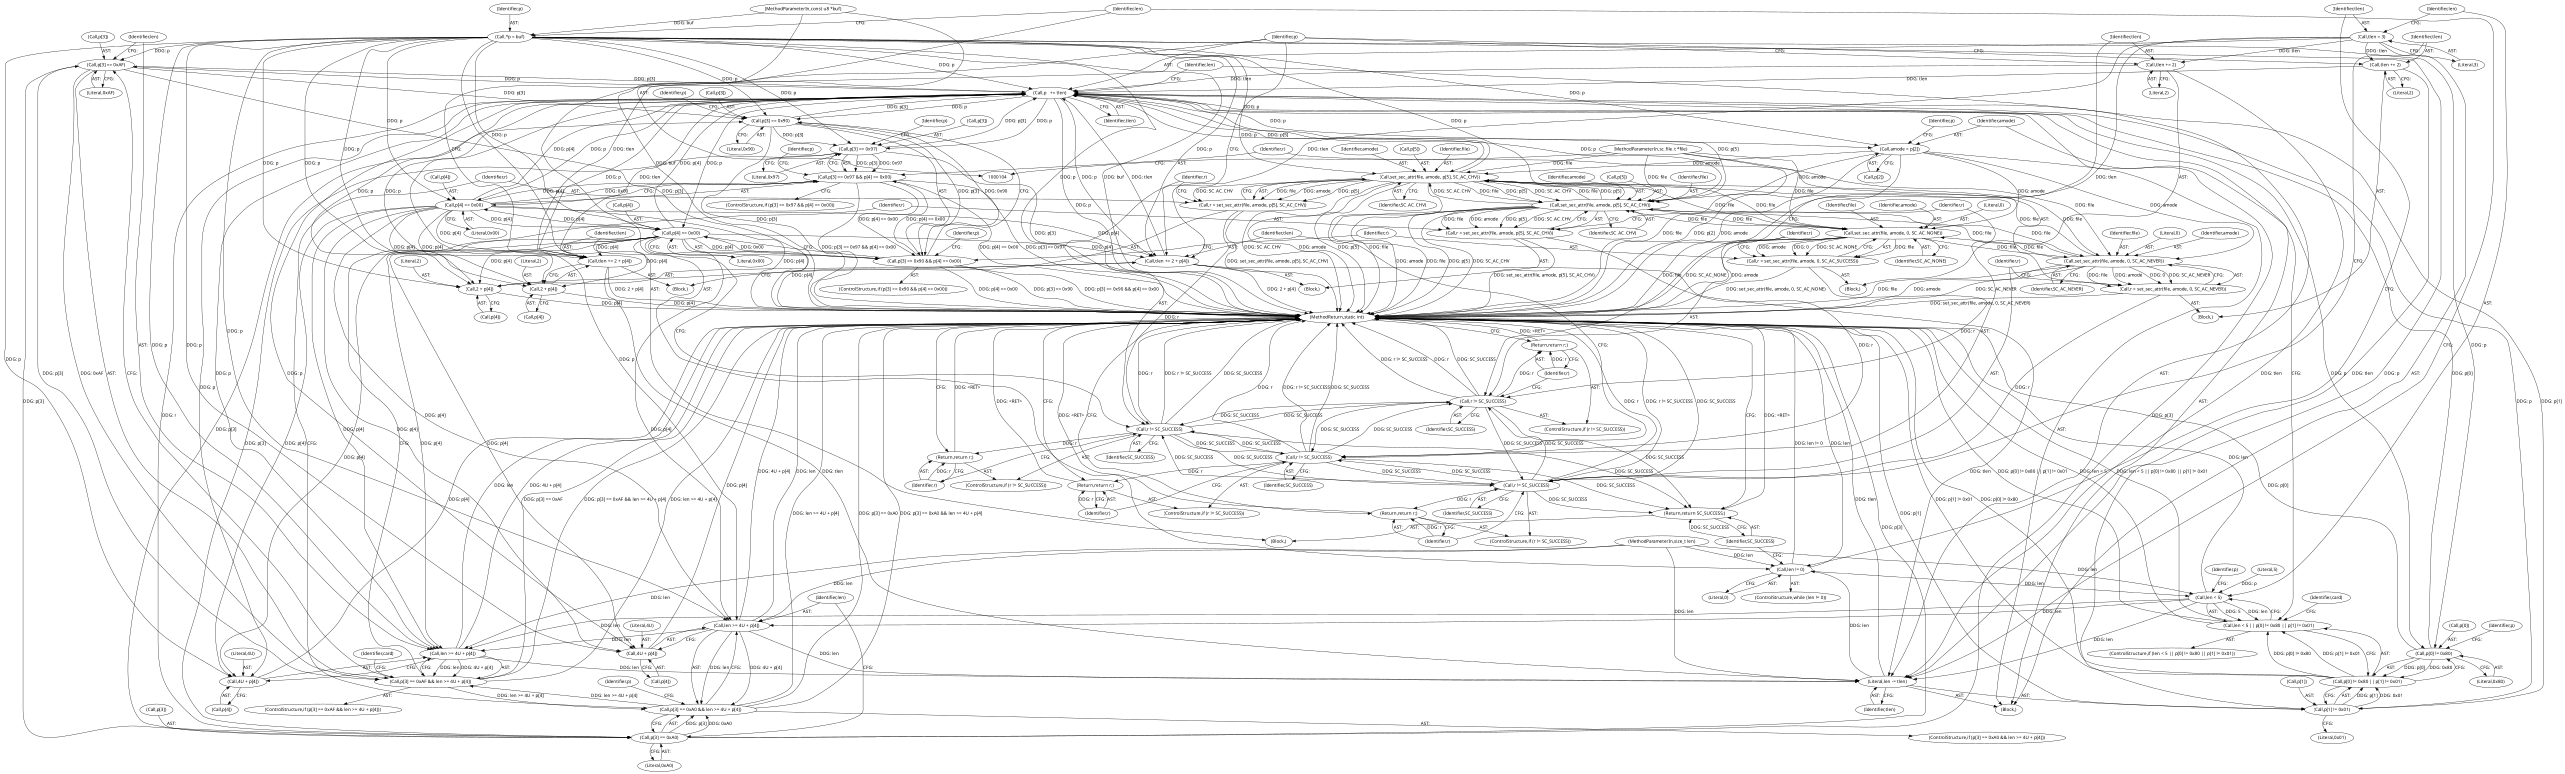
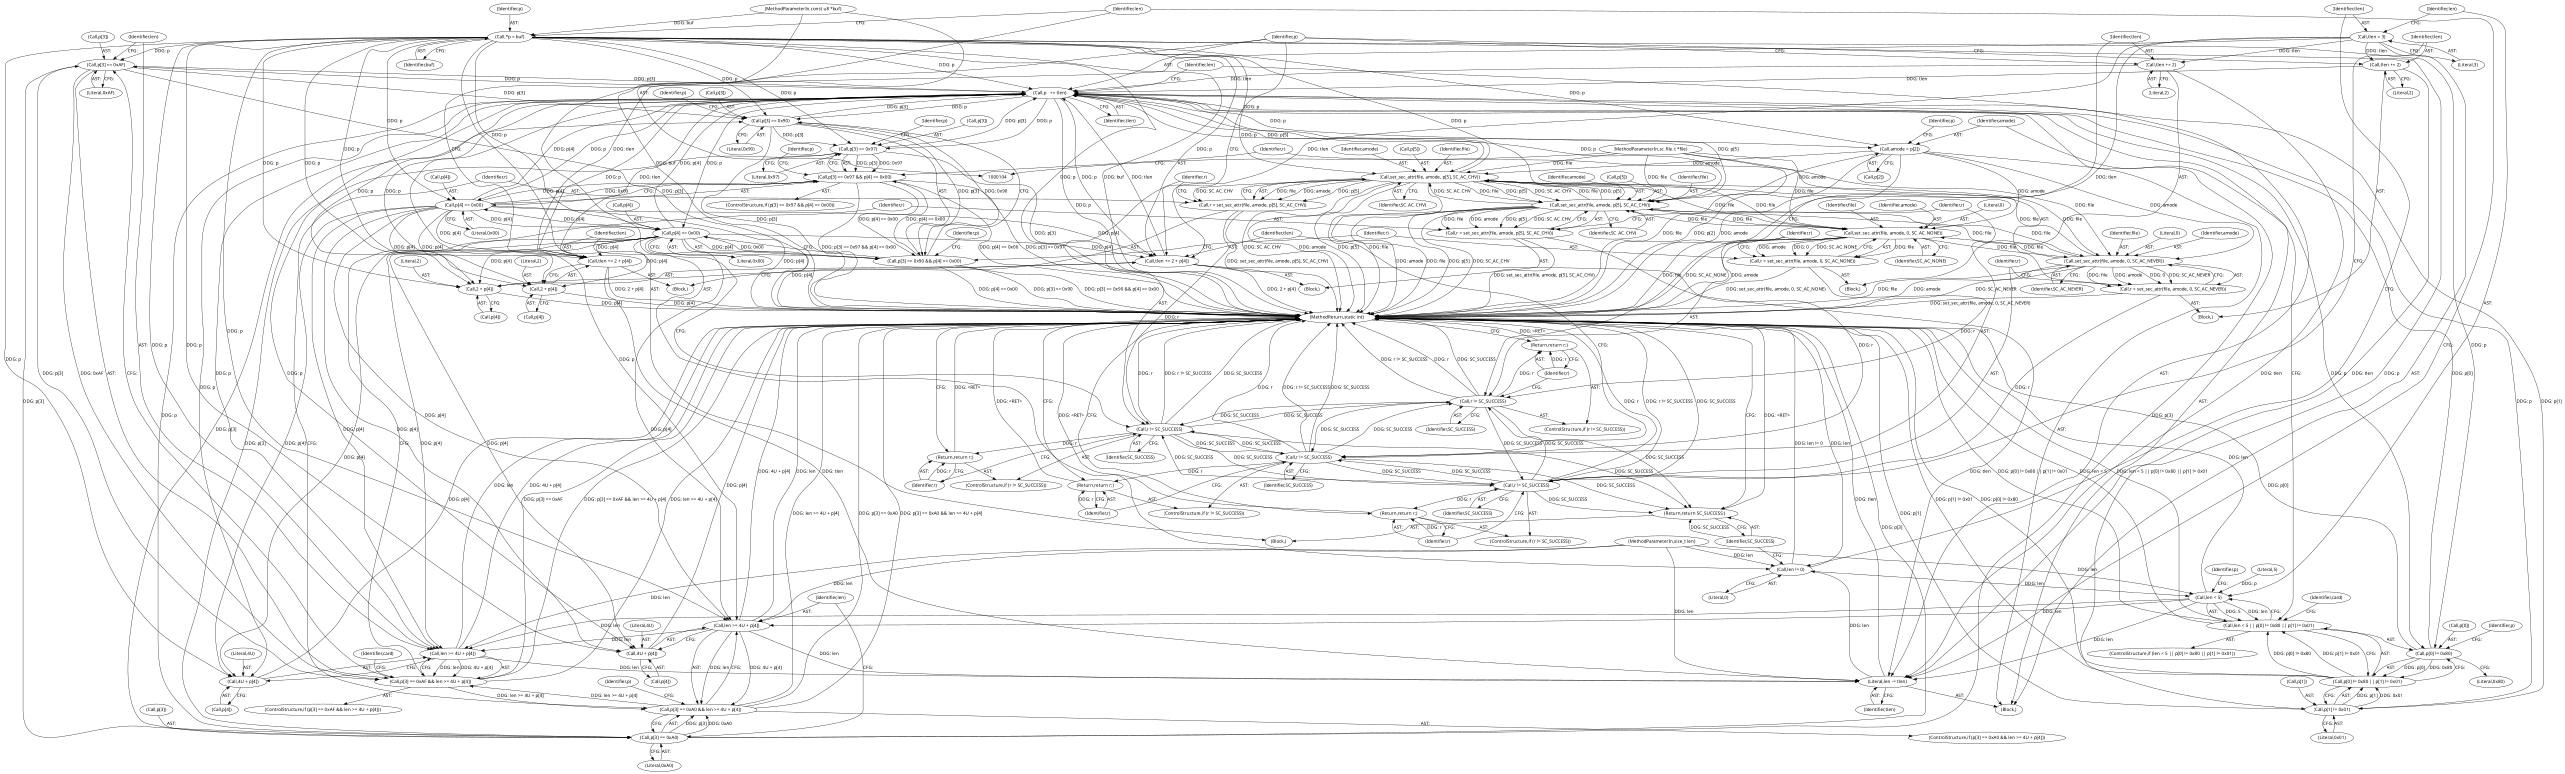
none -> (419, 65)
(827, 191) -> (827, 191)
(1803, 261) -> (1803, 261)
(893, 289) -> none
(169, 416) -> (169, 416)
(1791, 598) -> none
(2484, 660) -> (2373, 636)
(2066, 701) -> (2334, 725)
